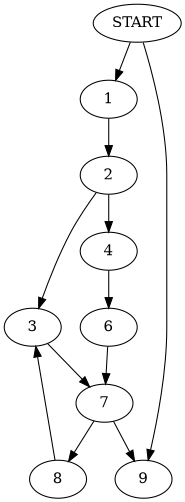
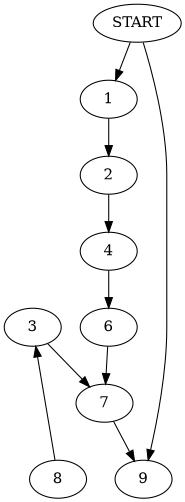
(65, 243) -> none
(84, 437) -> none
